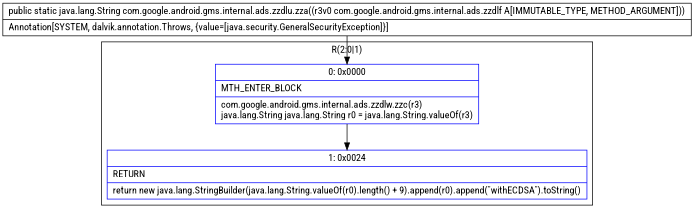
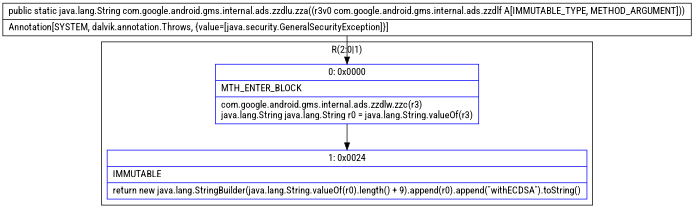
(129, 174) -> (137, 174)
